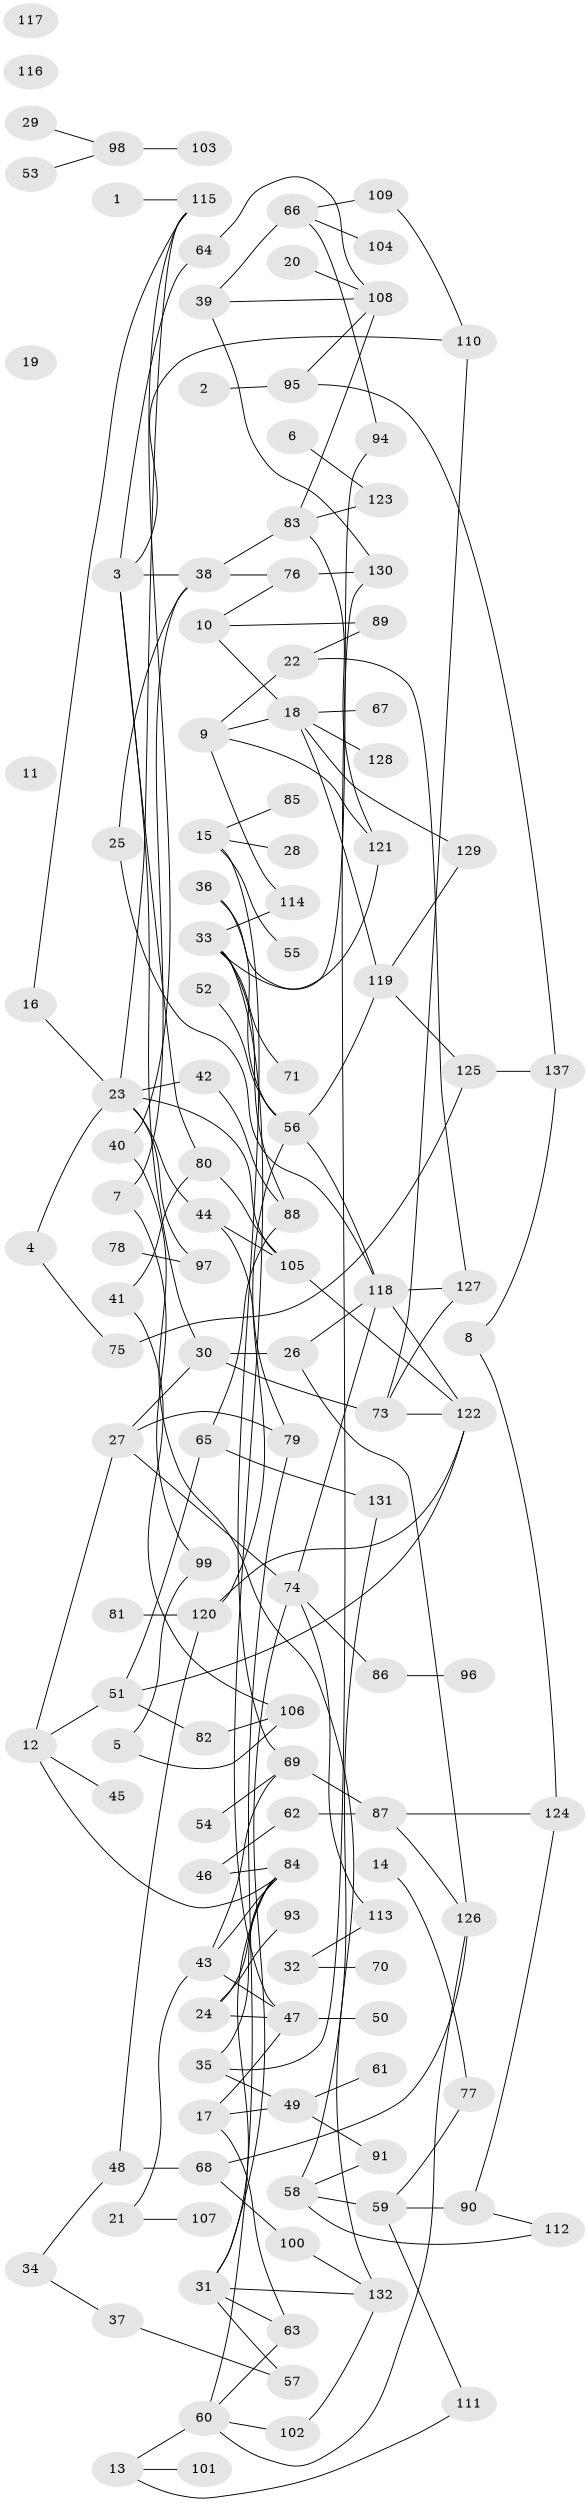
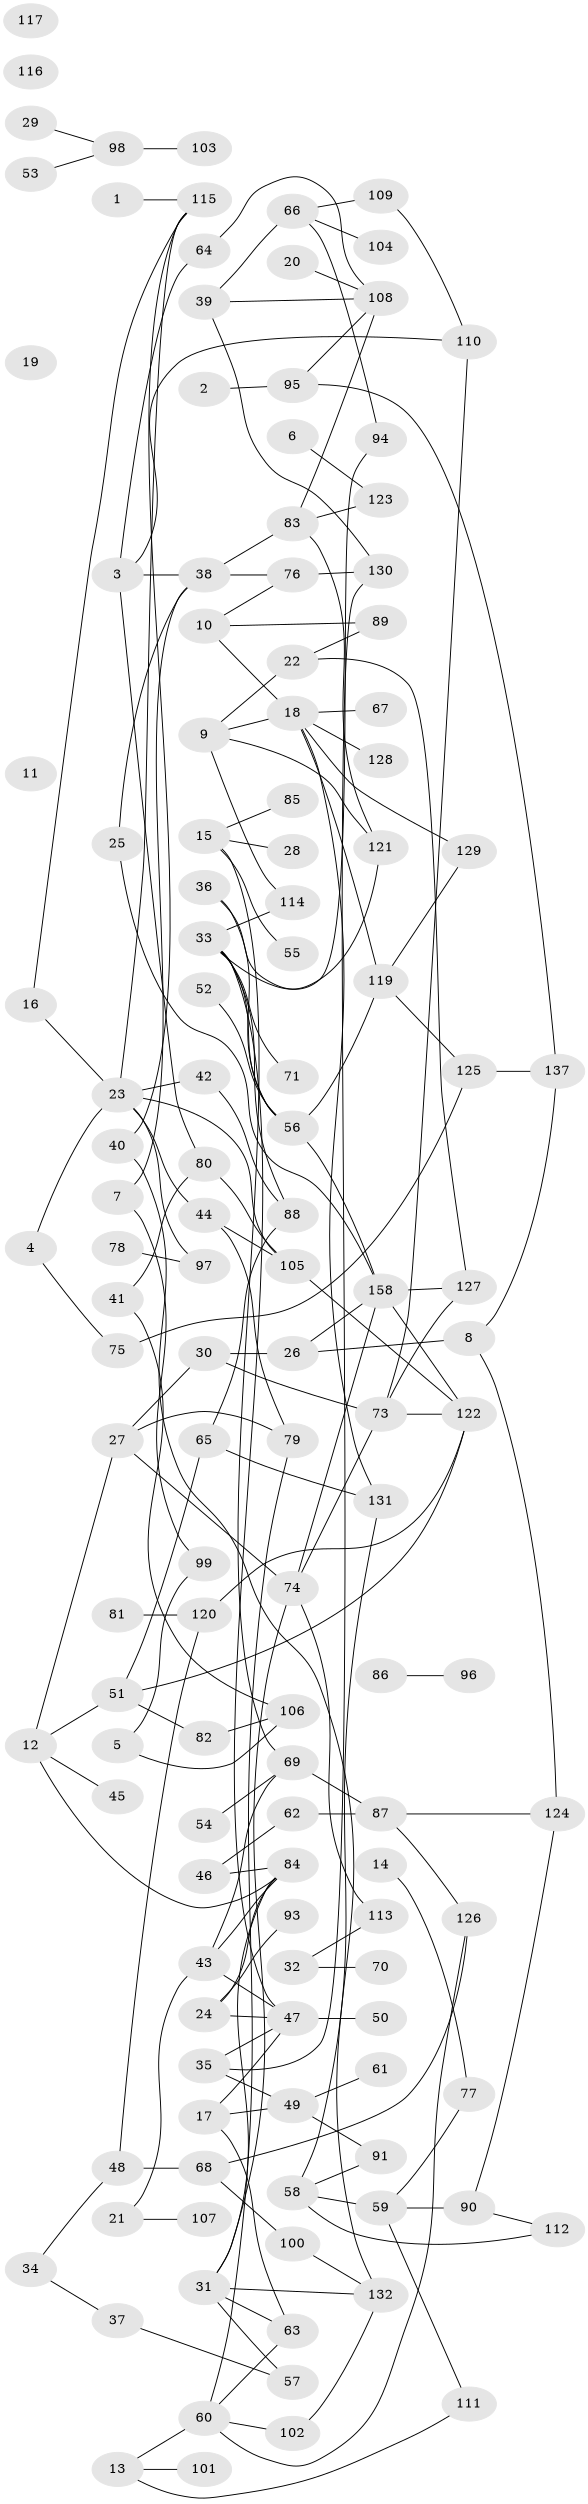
(149, 948) -> none
none -> (337, 1107)
(381, 1291) -> (381, 1291)
(261, 1398) -> (249, 1033)
(429, 1613) -> (378, 1346)
(337, 1632) -> (337, 1501)
(245, 2003) -> (258, 2037)
